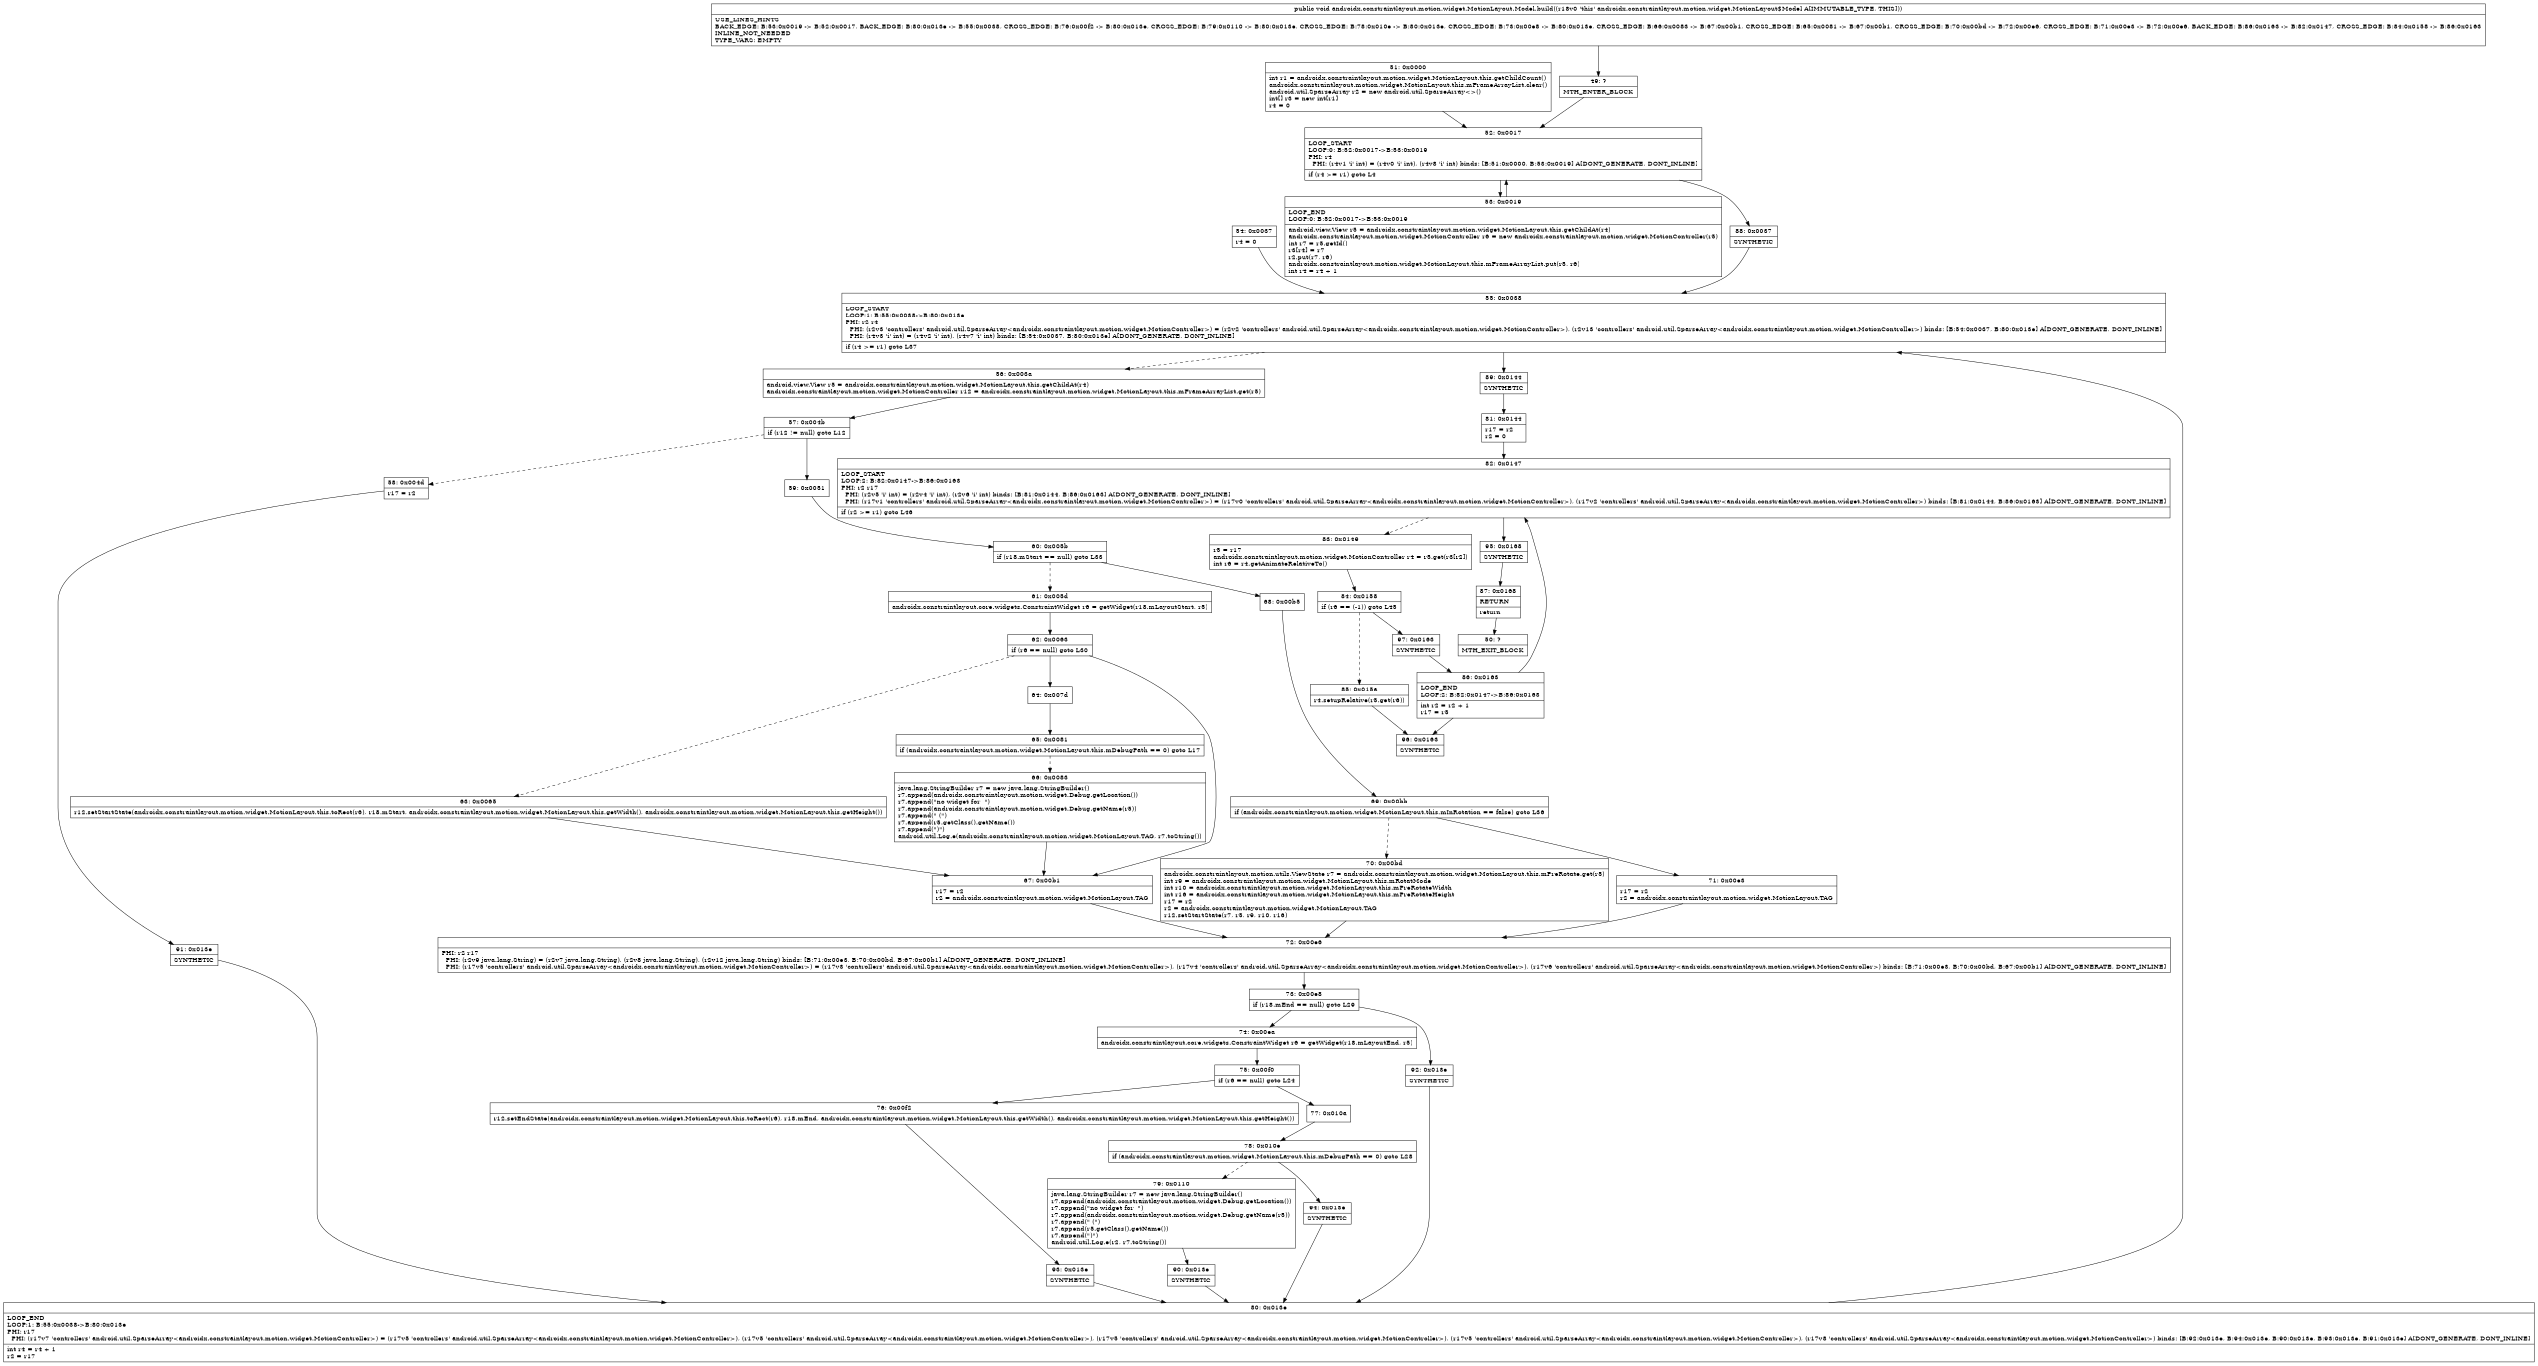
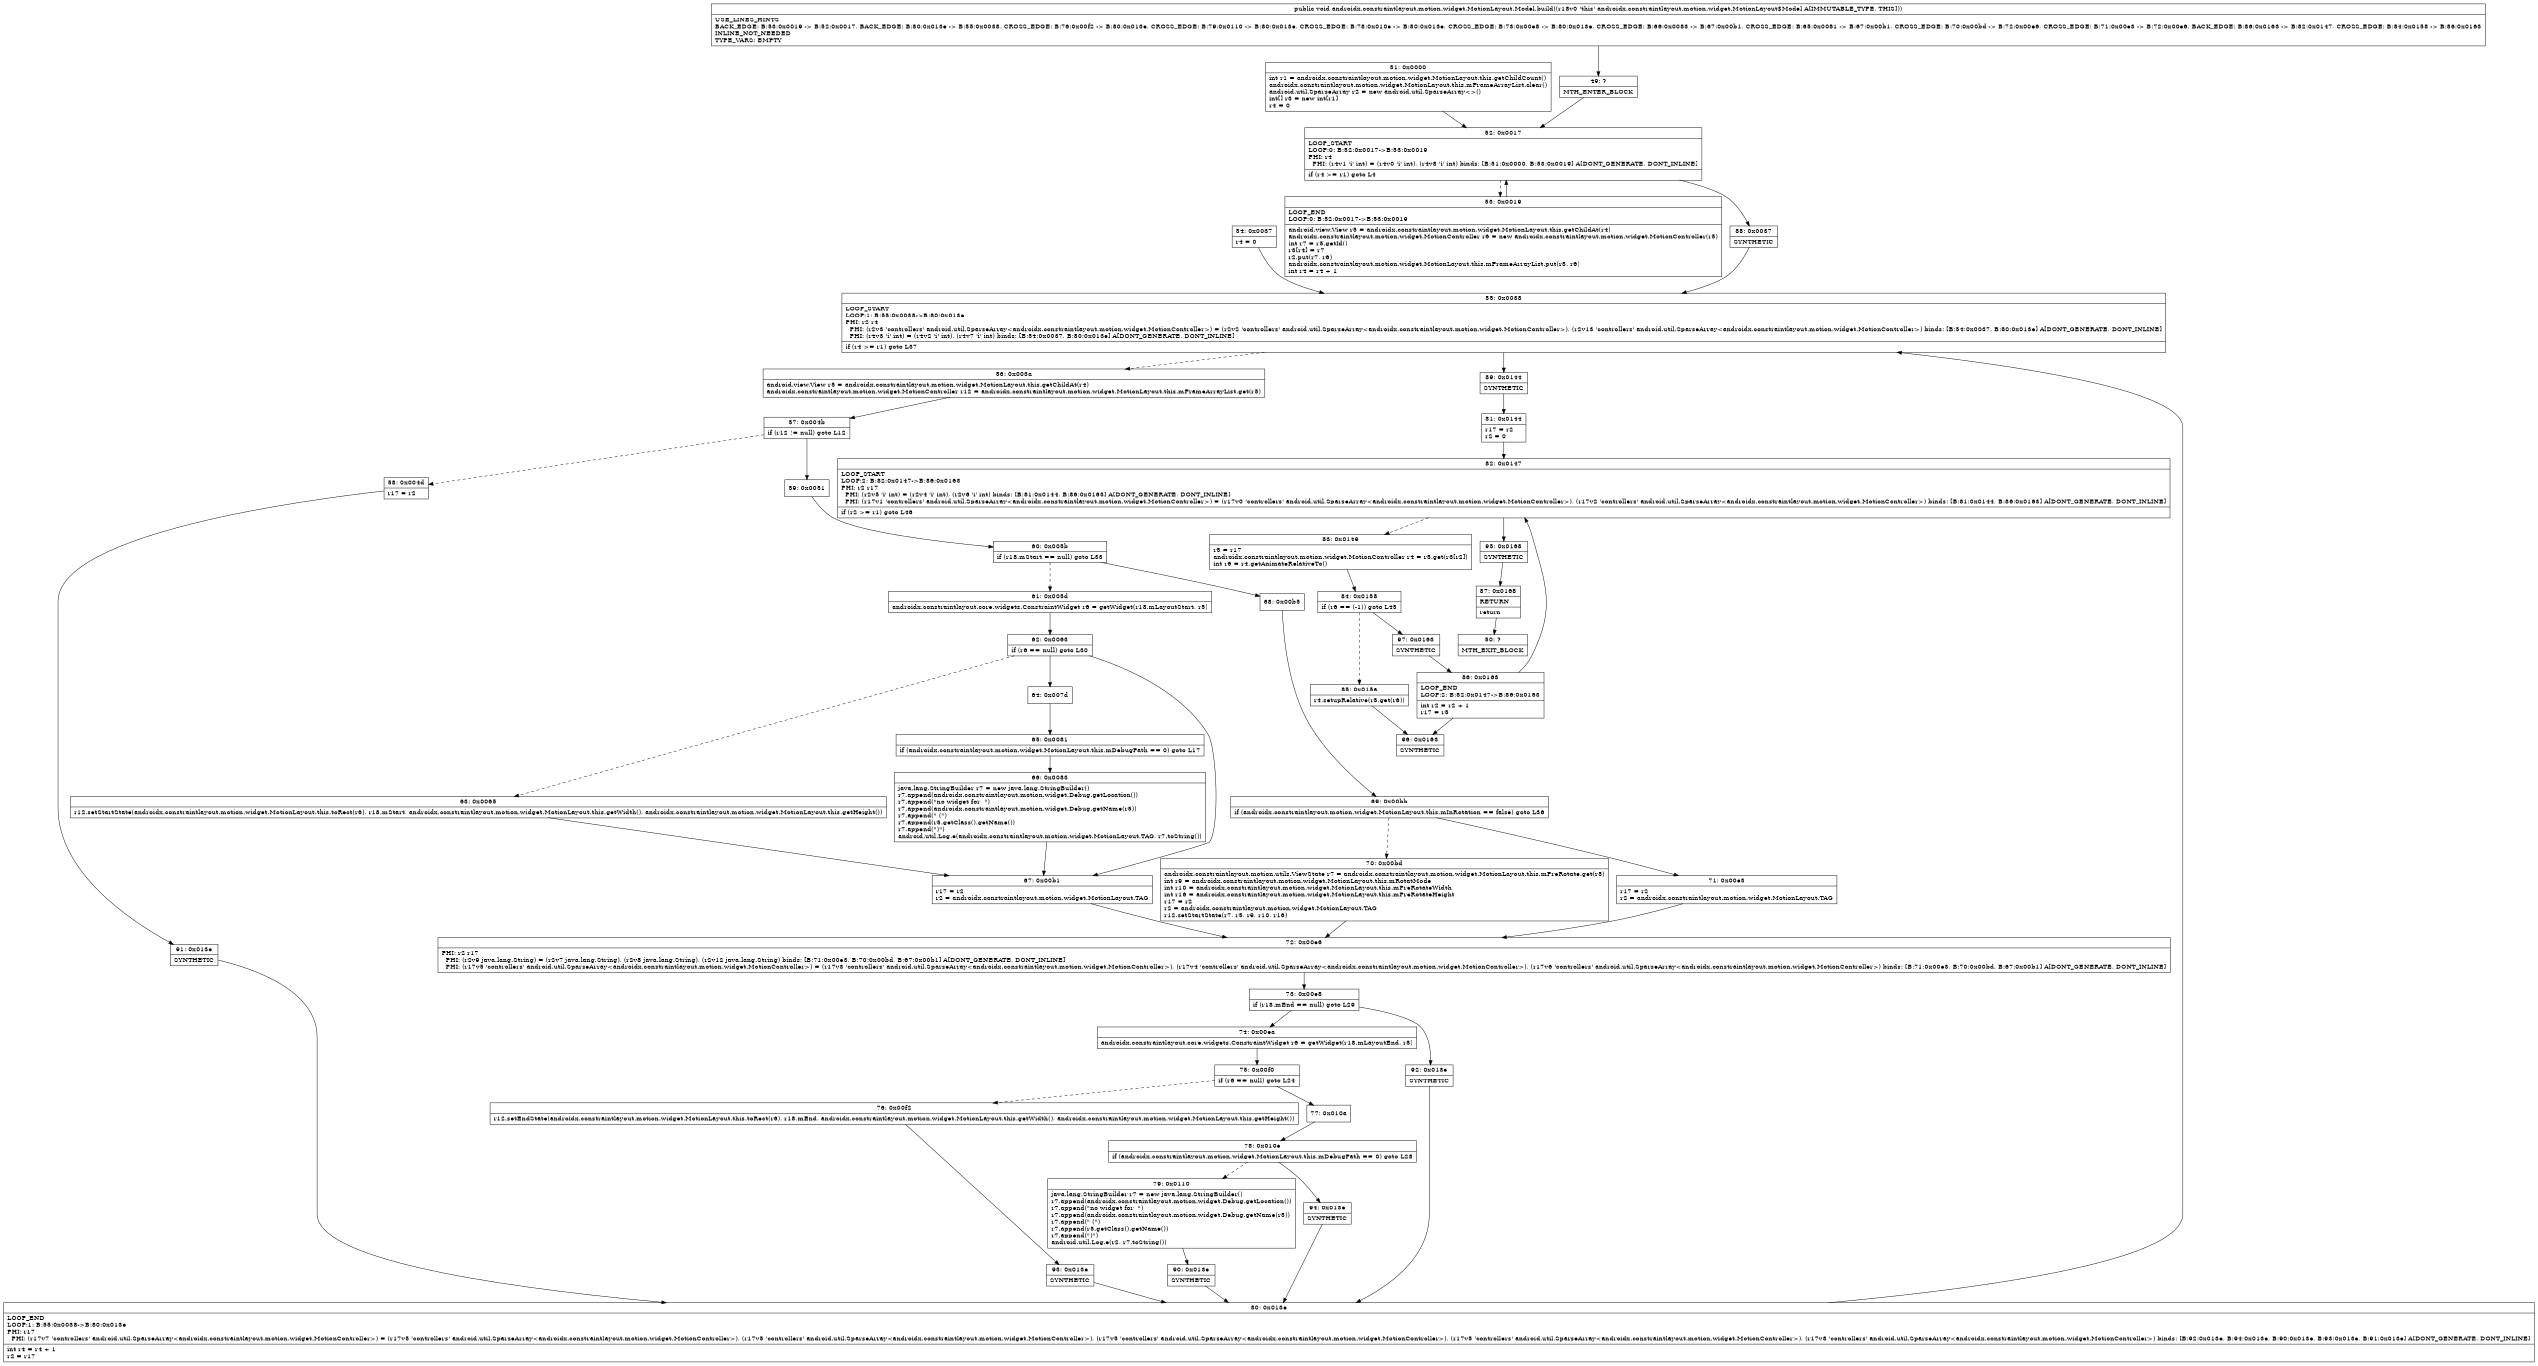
(1500, 186) -> (1500, 186)
(1050, 762) -> (1050, 762)
(1106, 1091) -> (1106, 1091)
